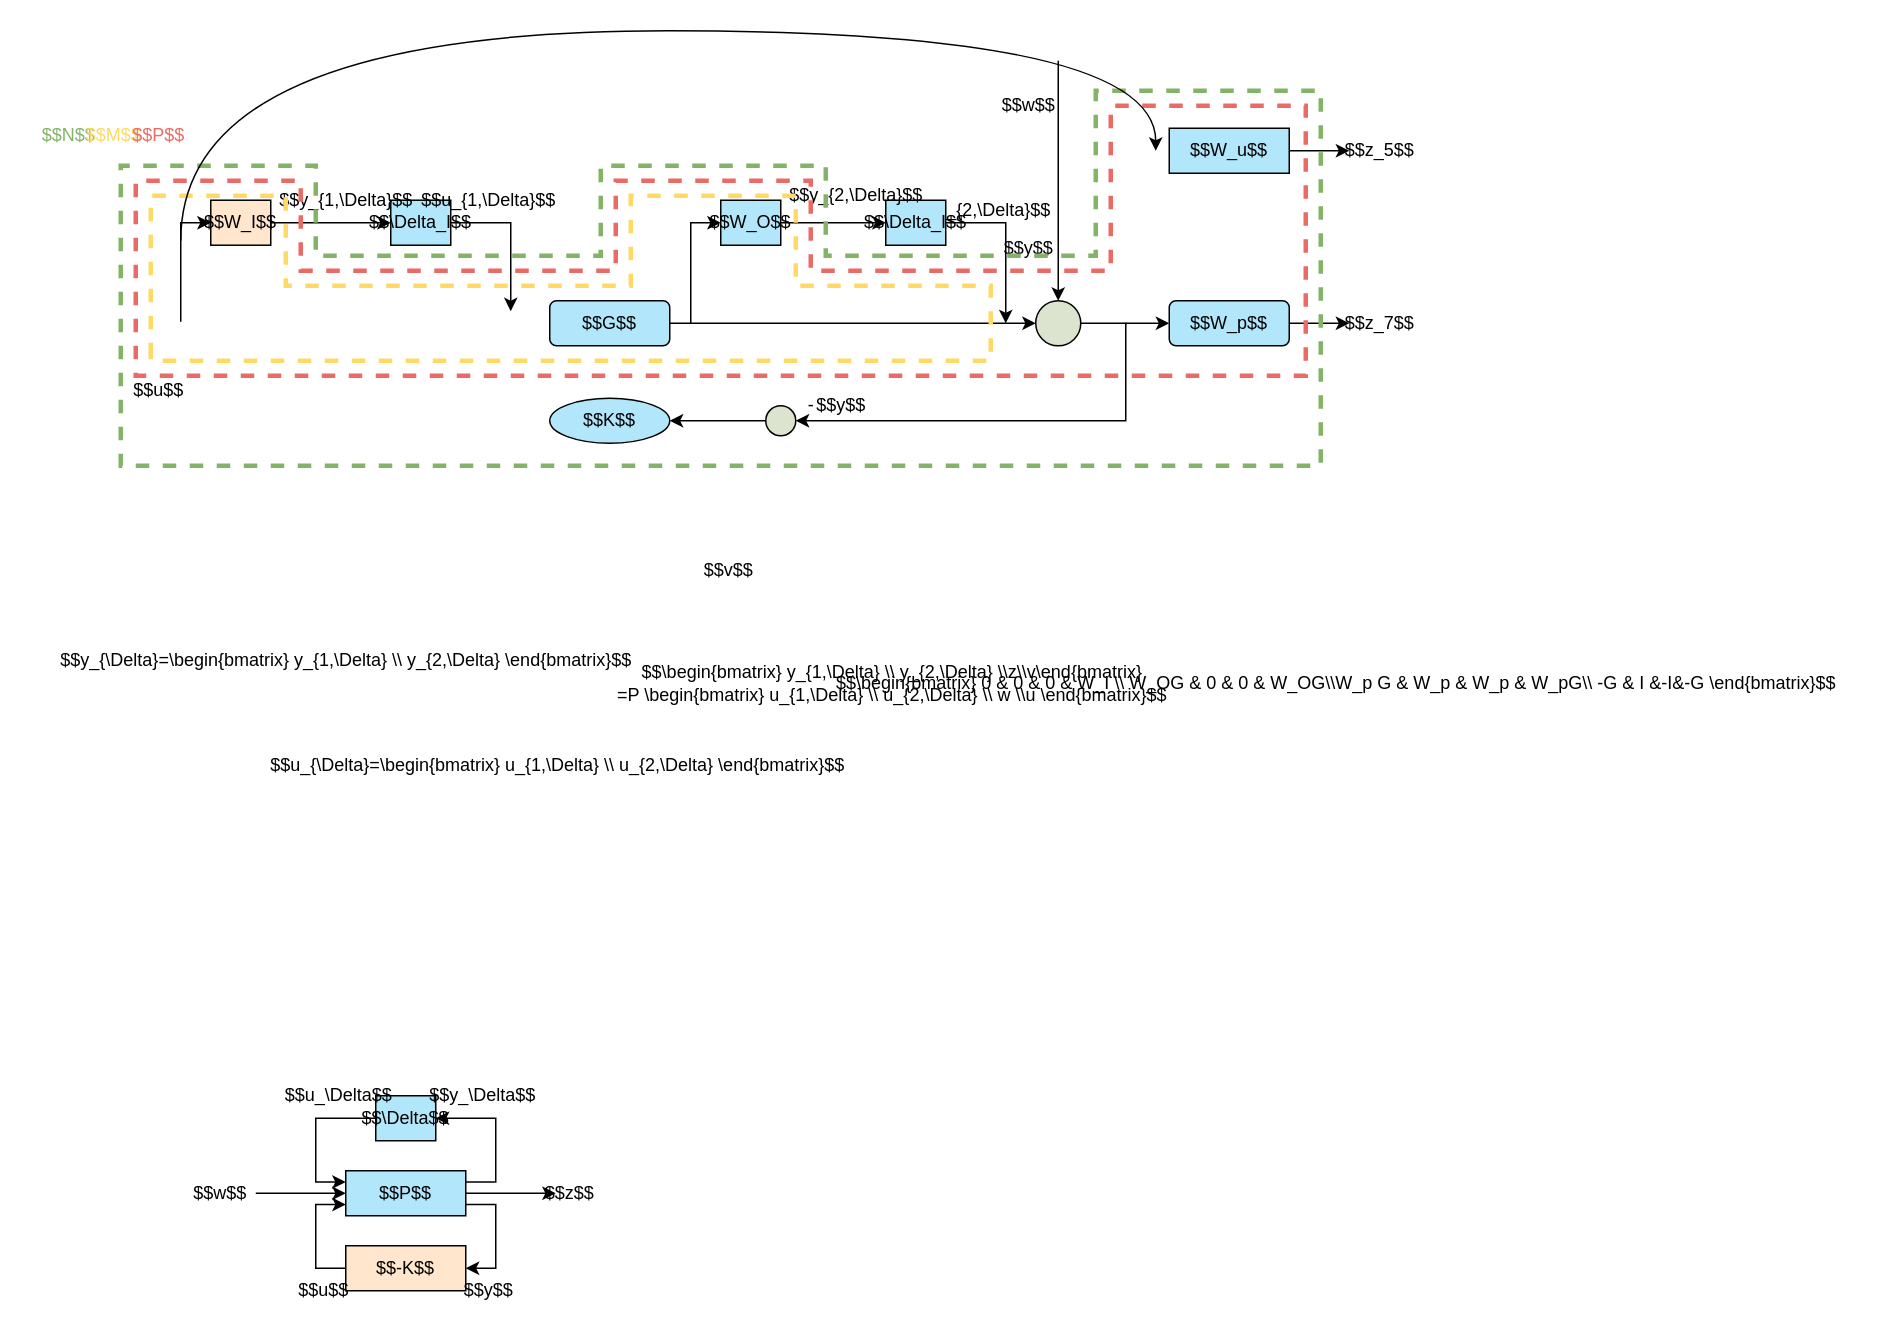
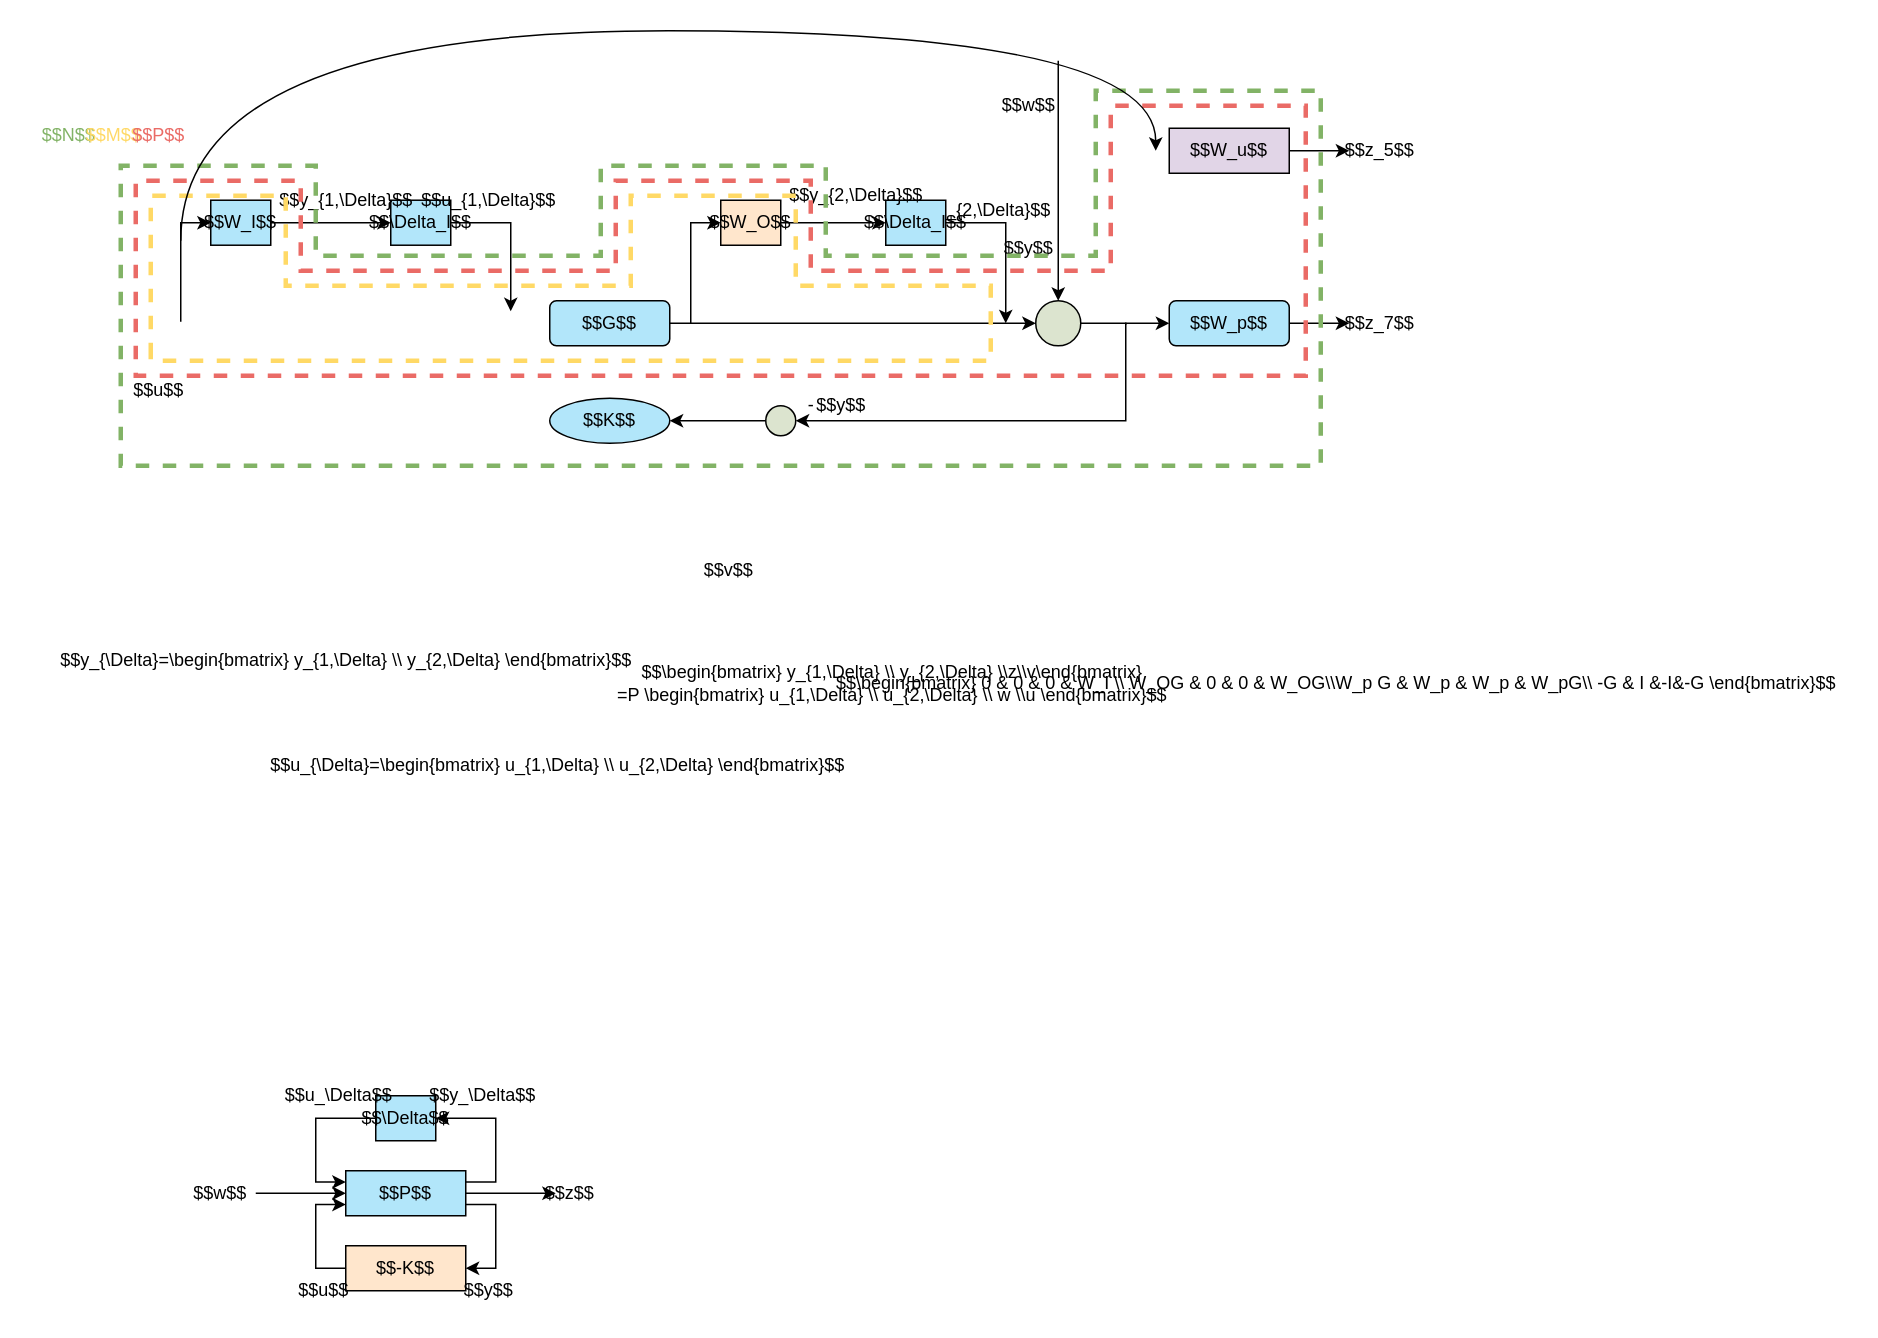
(1229, 151) -> (1229, 151)
(241, 223) -> (241, 223)
(751, 223) -> (751, 223)
